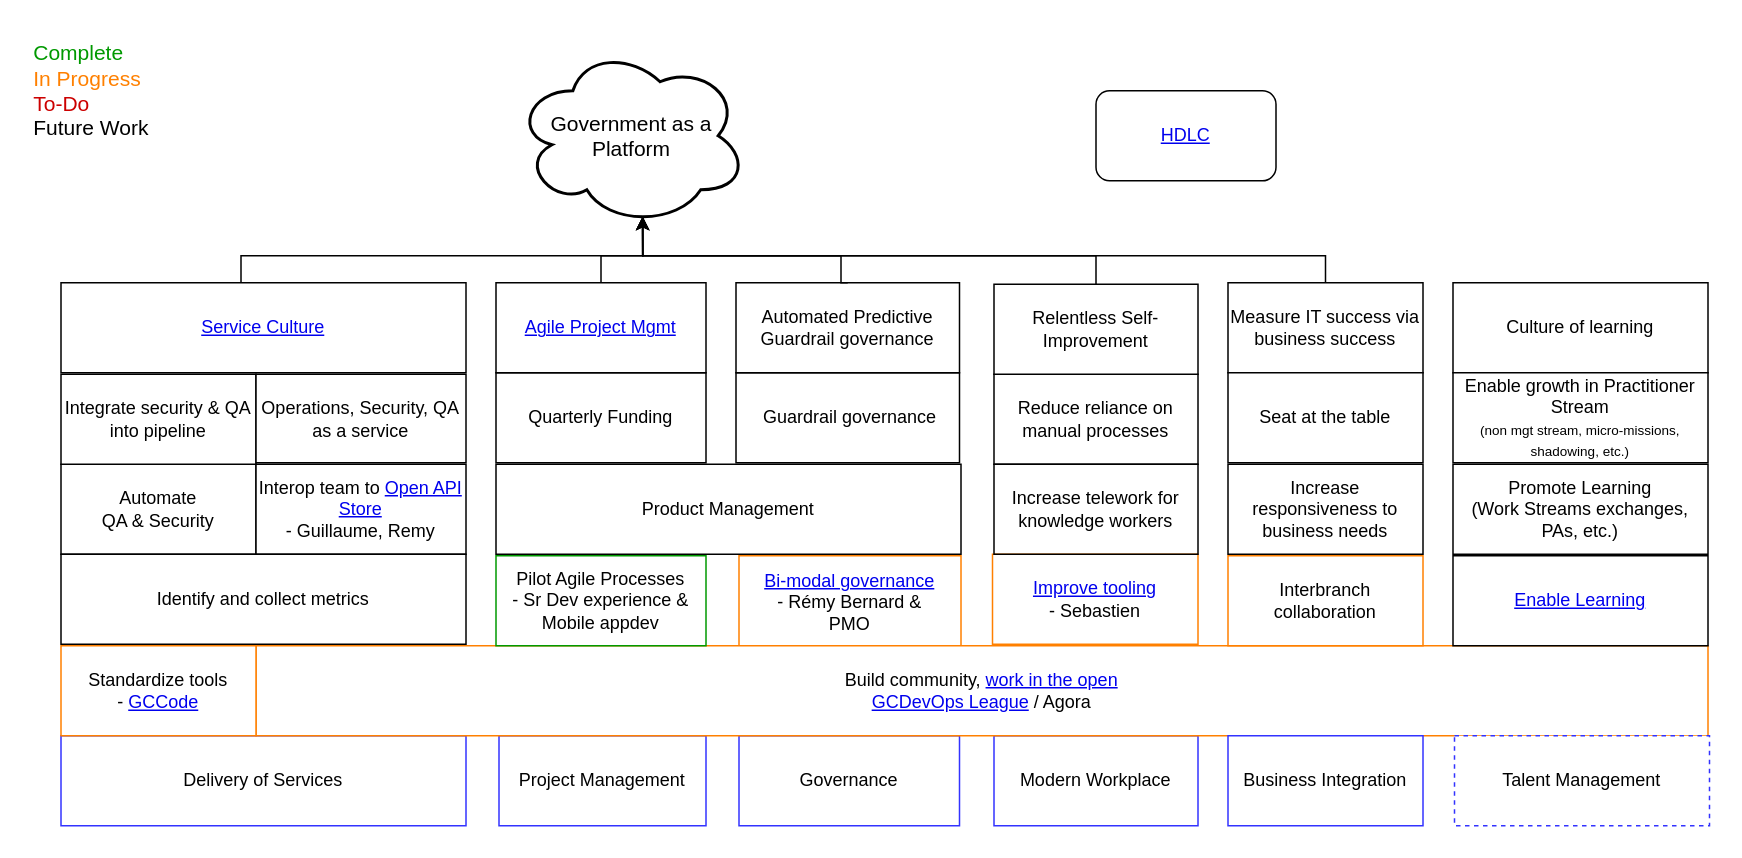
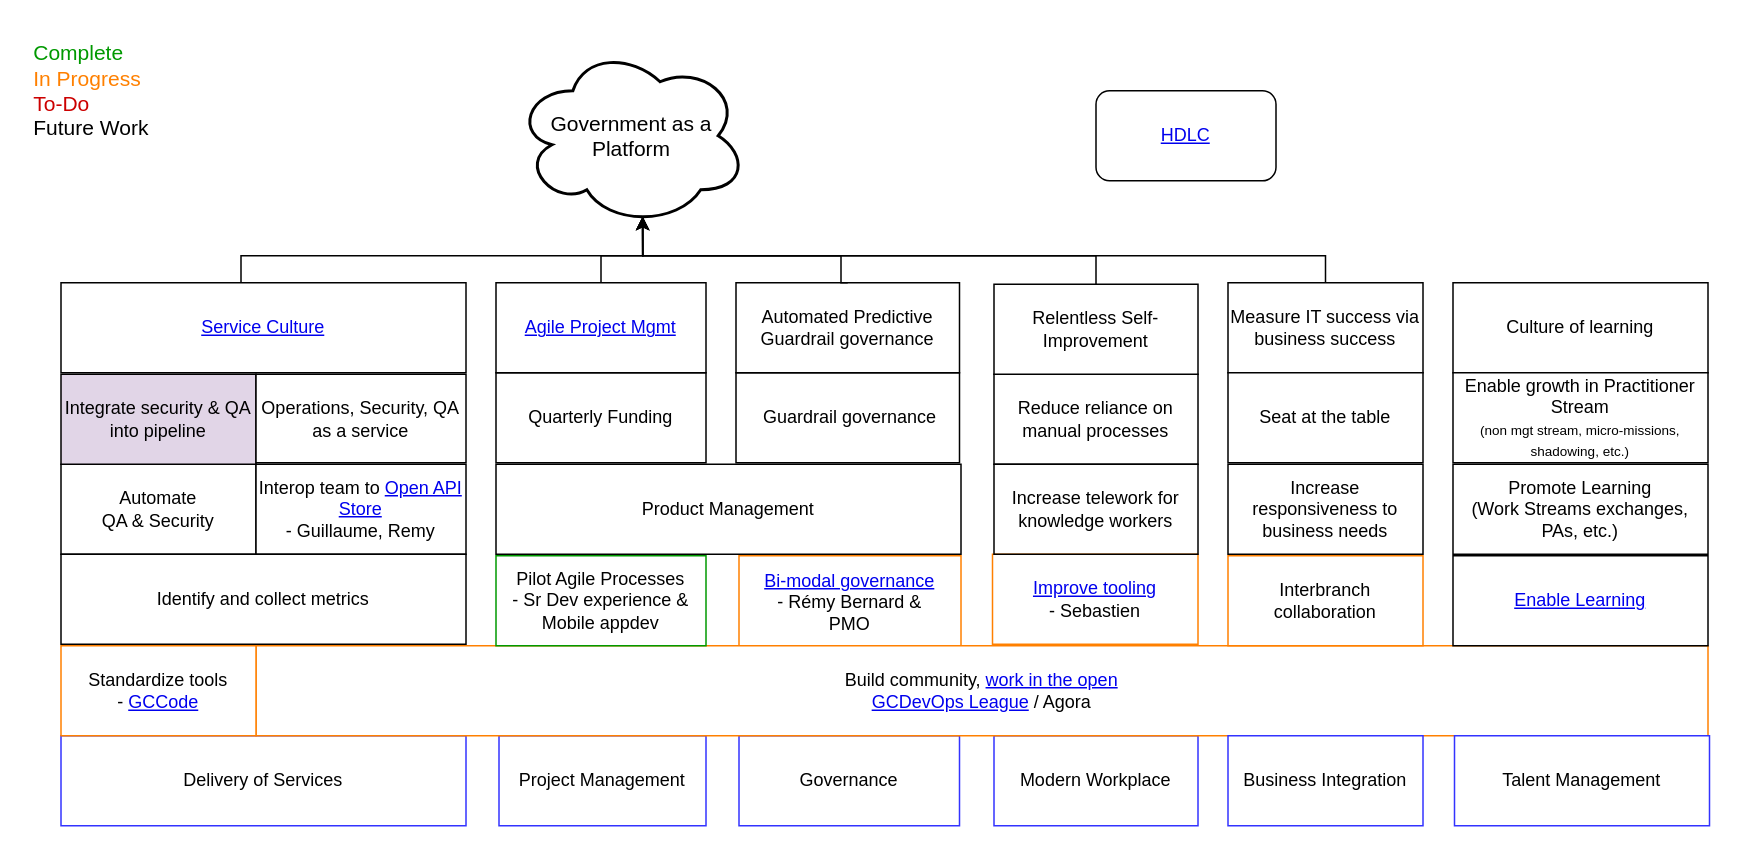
(158, 419) -> (158, 419)
(1582, 781) -> (1582, 781)
